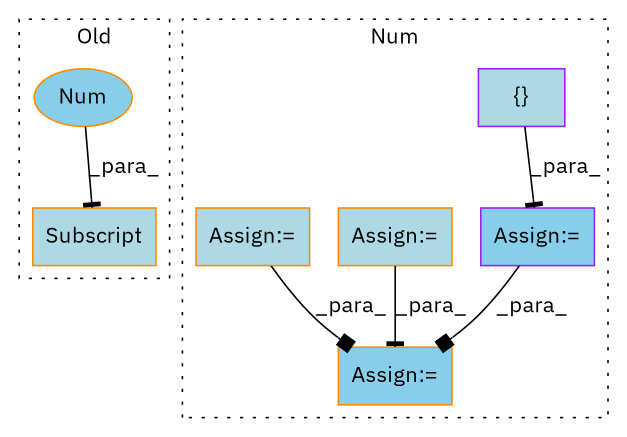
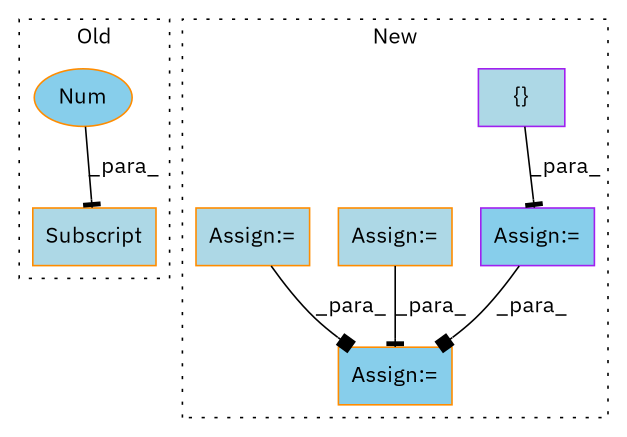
(395, 38) -> (395, 38)
